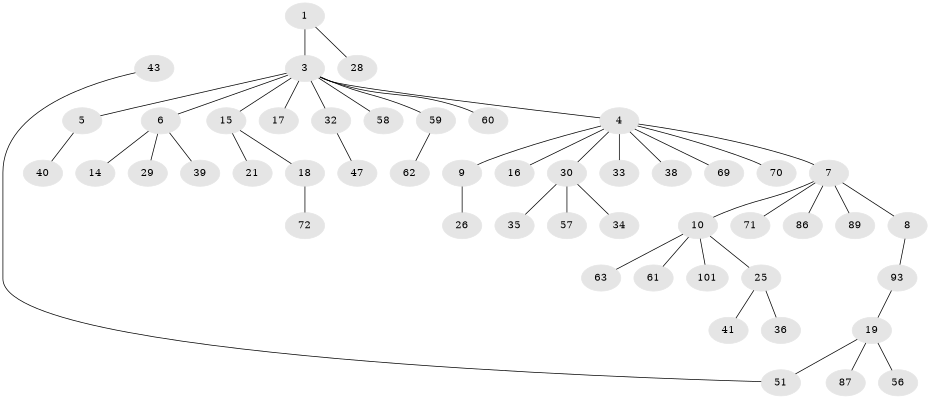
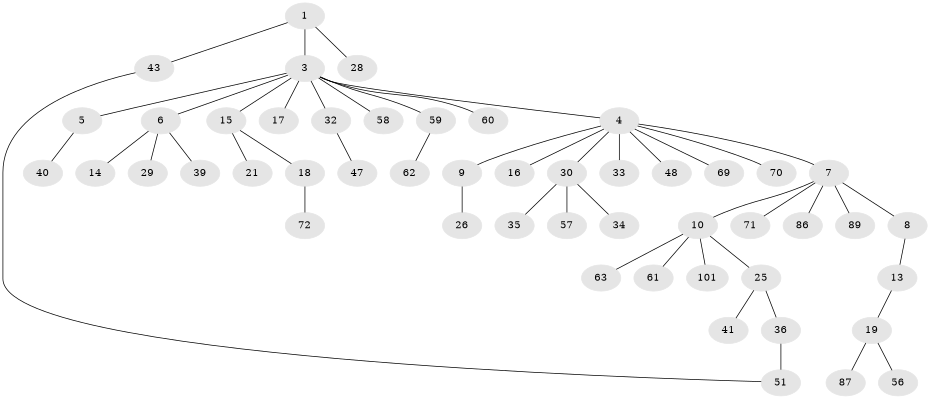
none -> (230, 42)
(672, 173) -> (672, 173)
(897, 278) -> (897, 278)
(826, 357) -> (781, 357)
